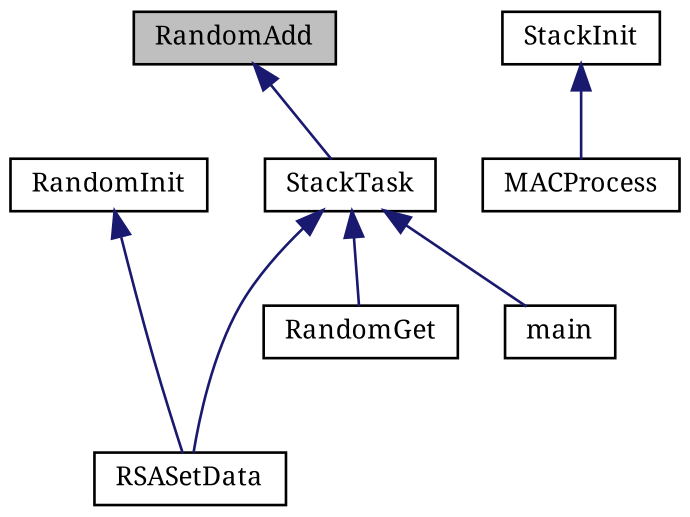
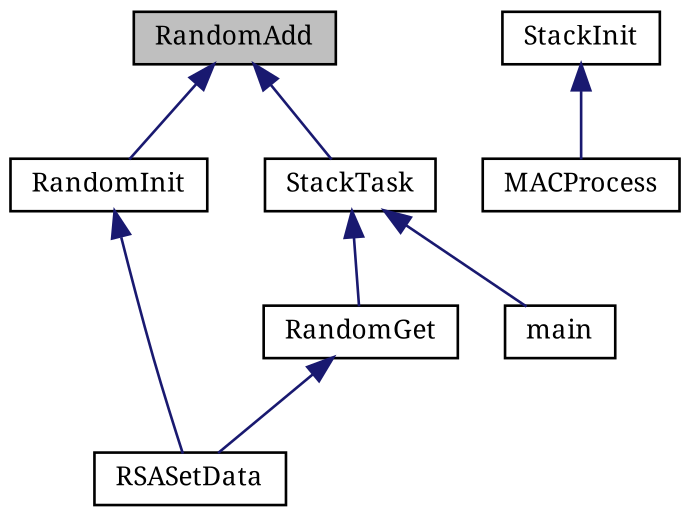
none -> (163, 122)
(228, 330) -> (265, 414)
